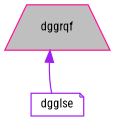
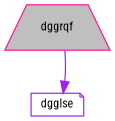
(50, 78) -> (65, 66)
